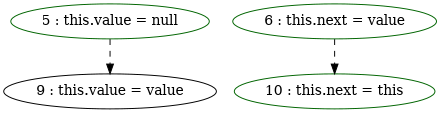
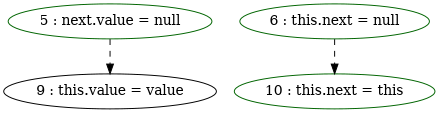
(110, 21) -> (110, 21)
(335, 21) -> (335, 21)
